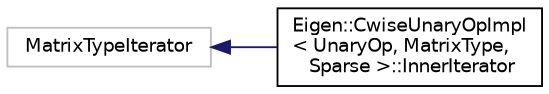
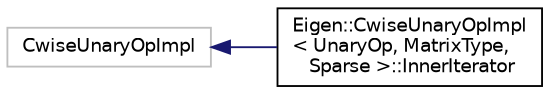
(109, 47) -> (109, 47)
